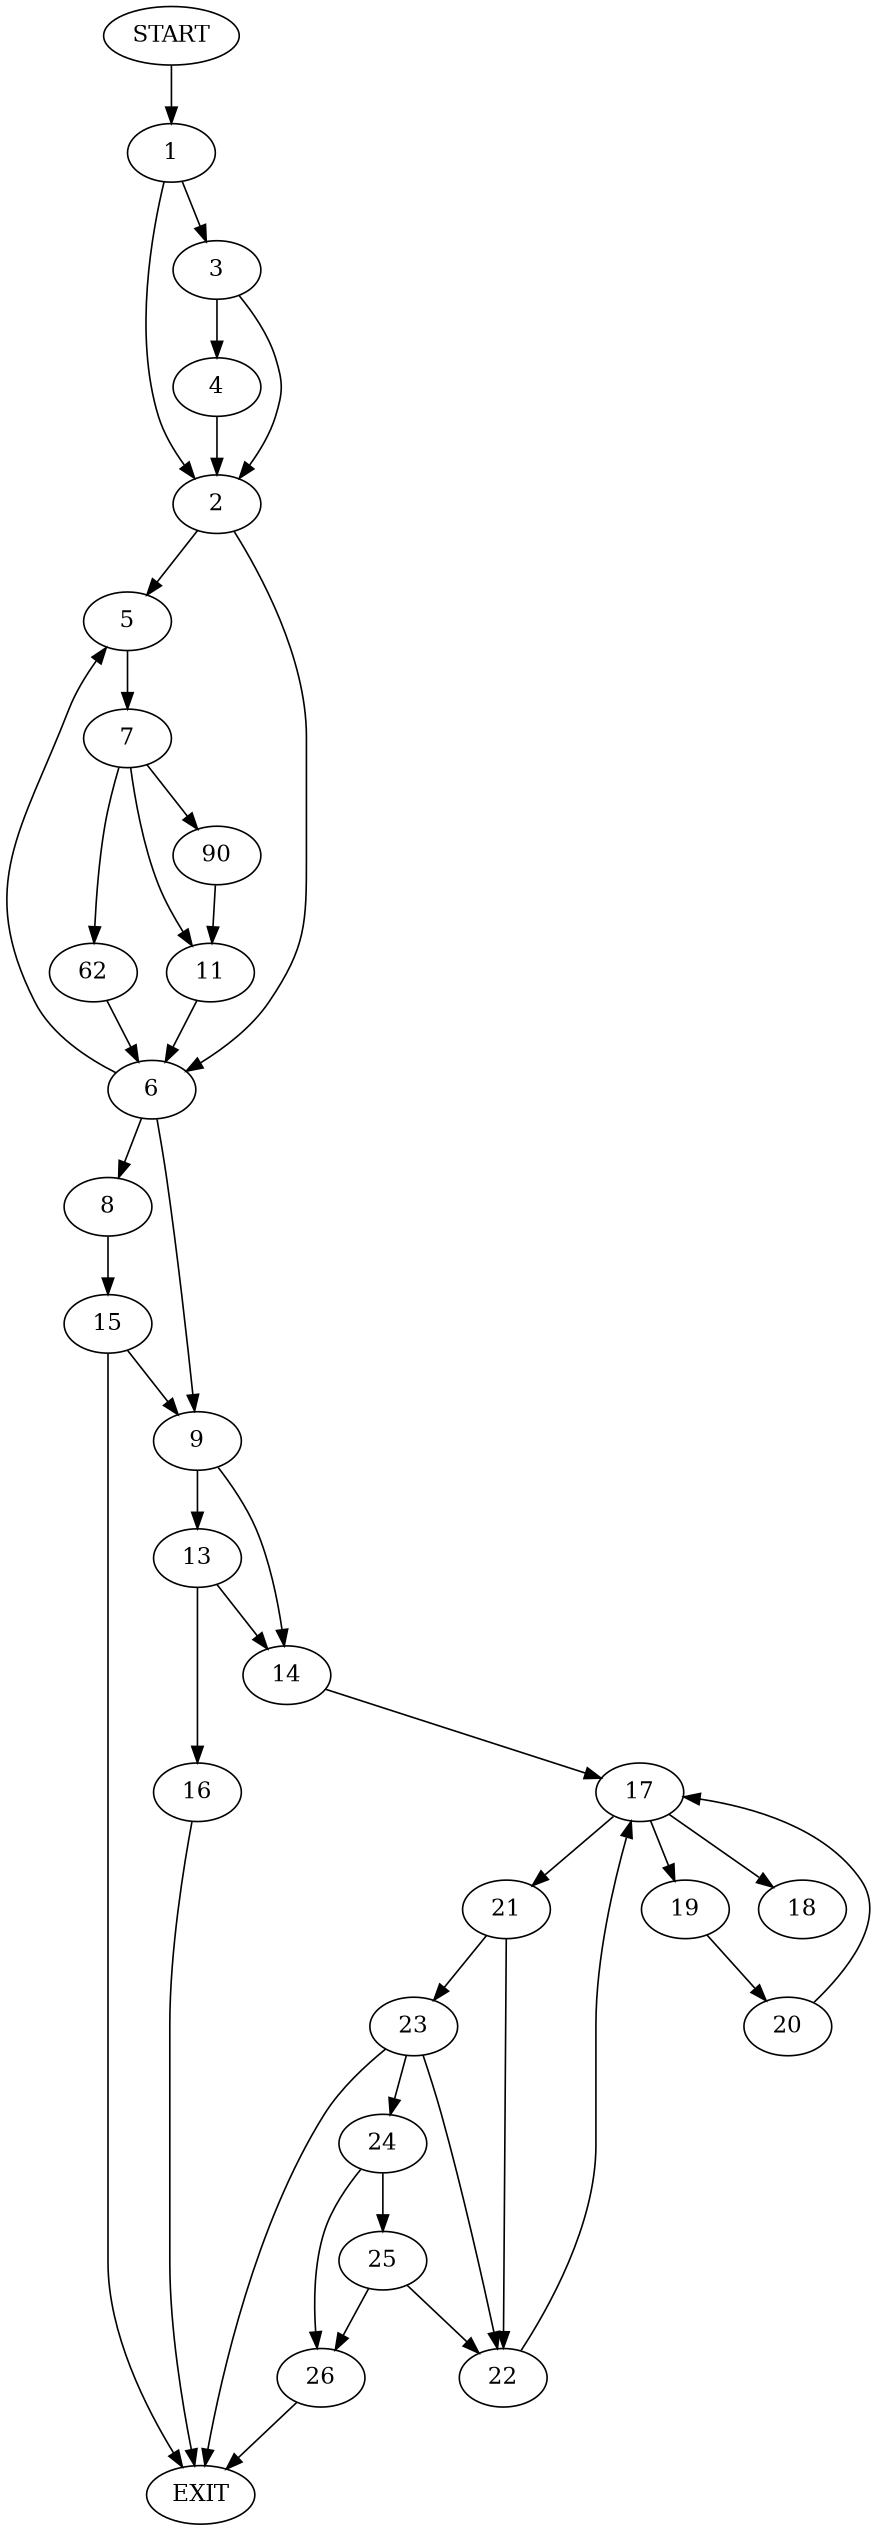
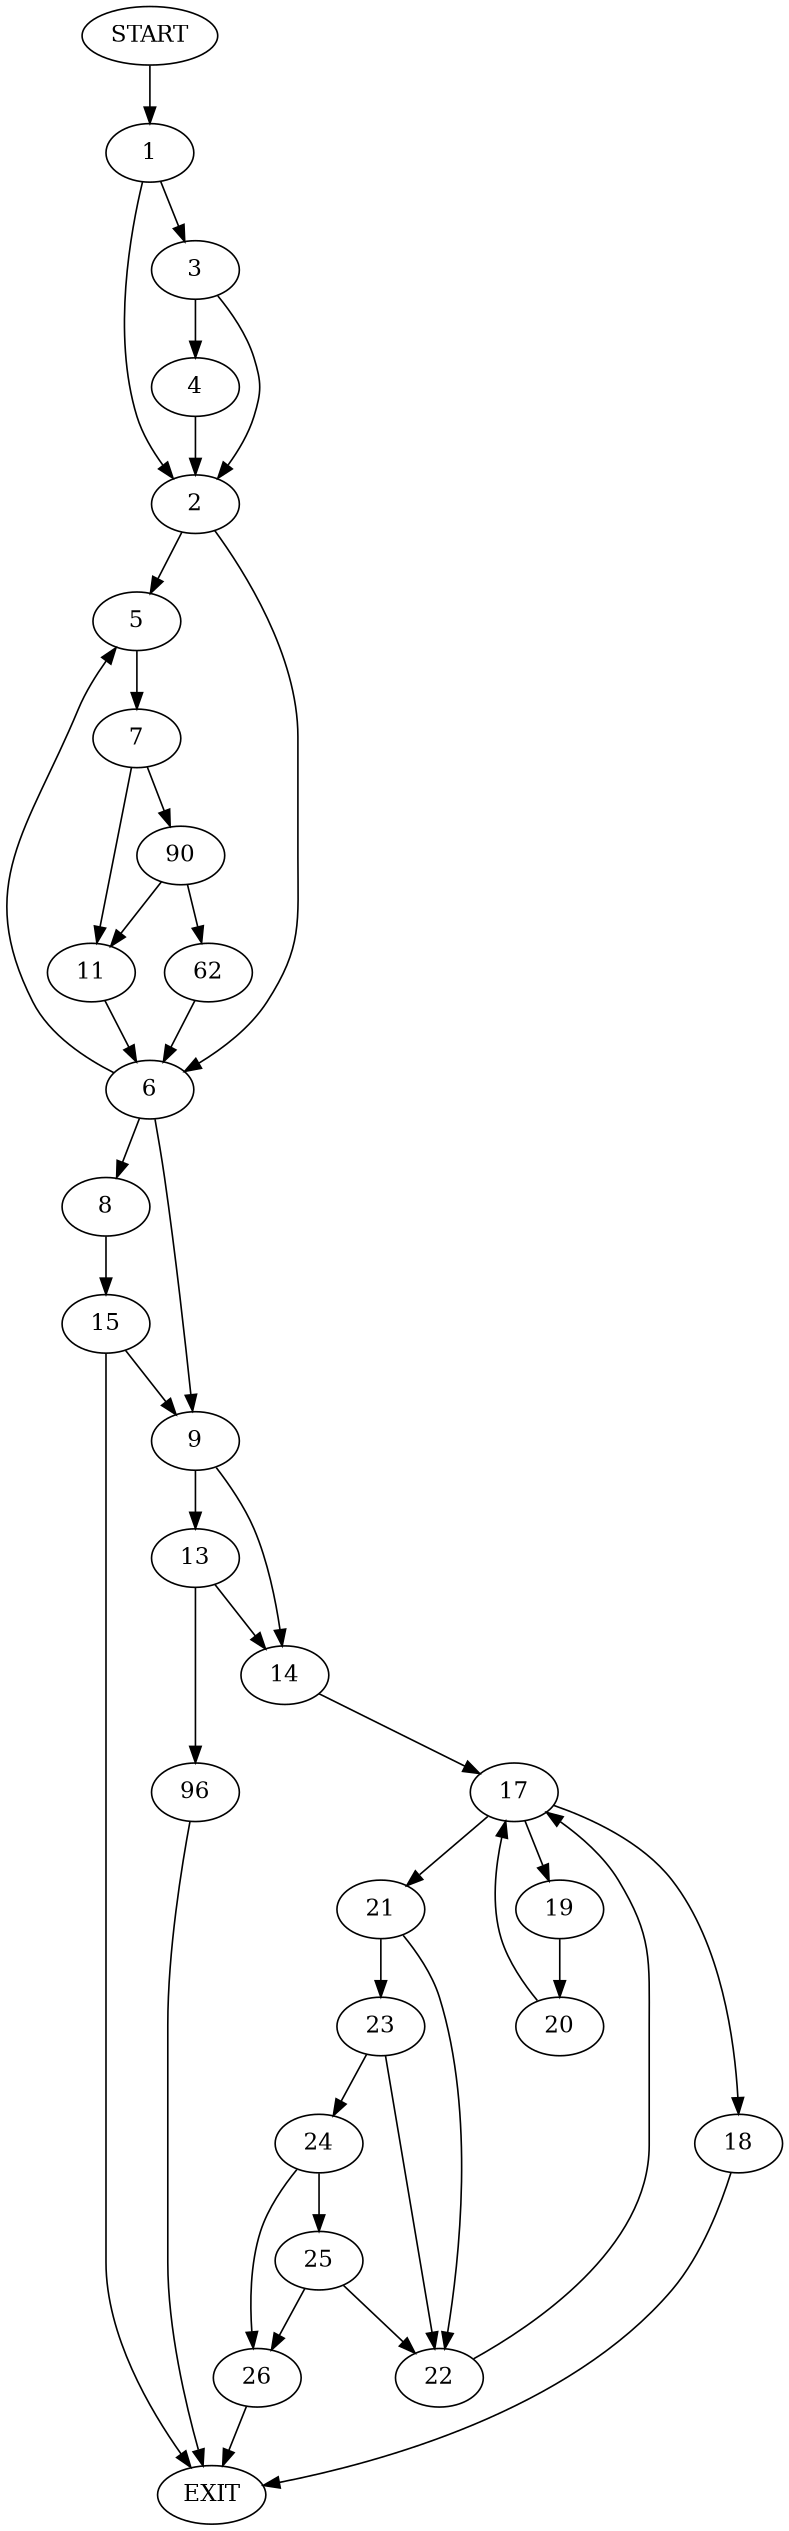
(102, 846) -> (193, 906)
(197, 1792) -> (195, 1792)
(267, 2234) -> (550, 2387)
